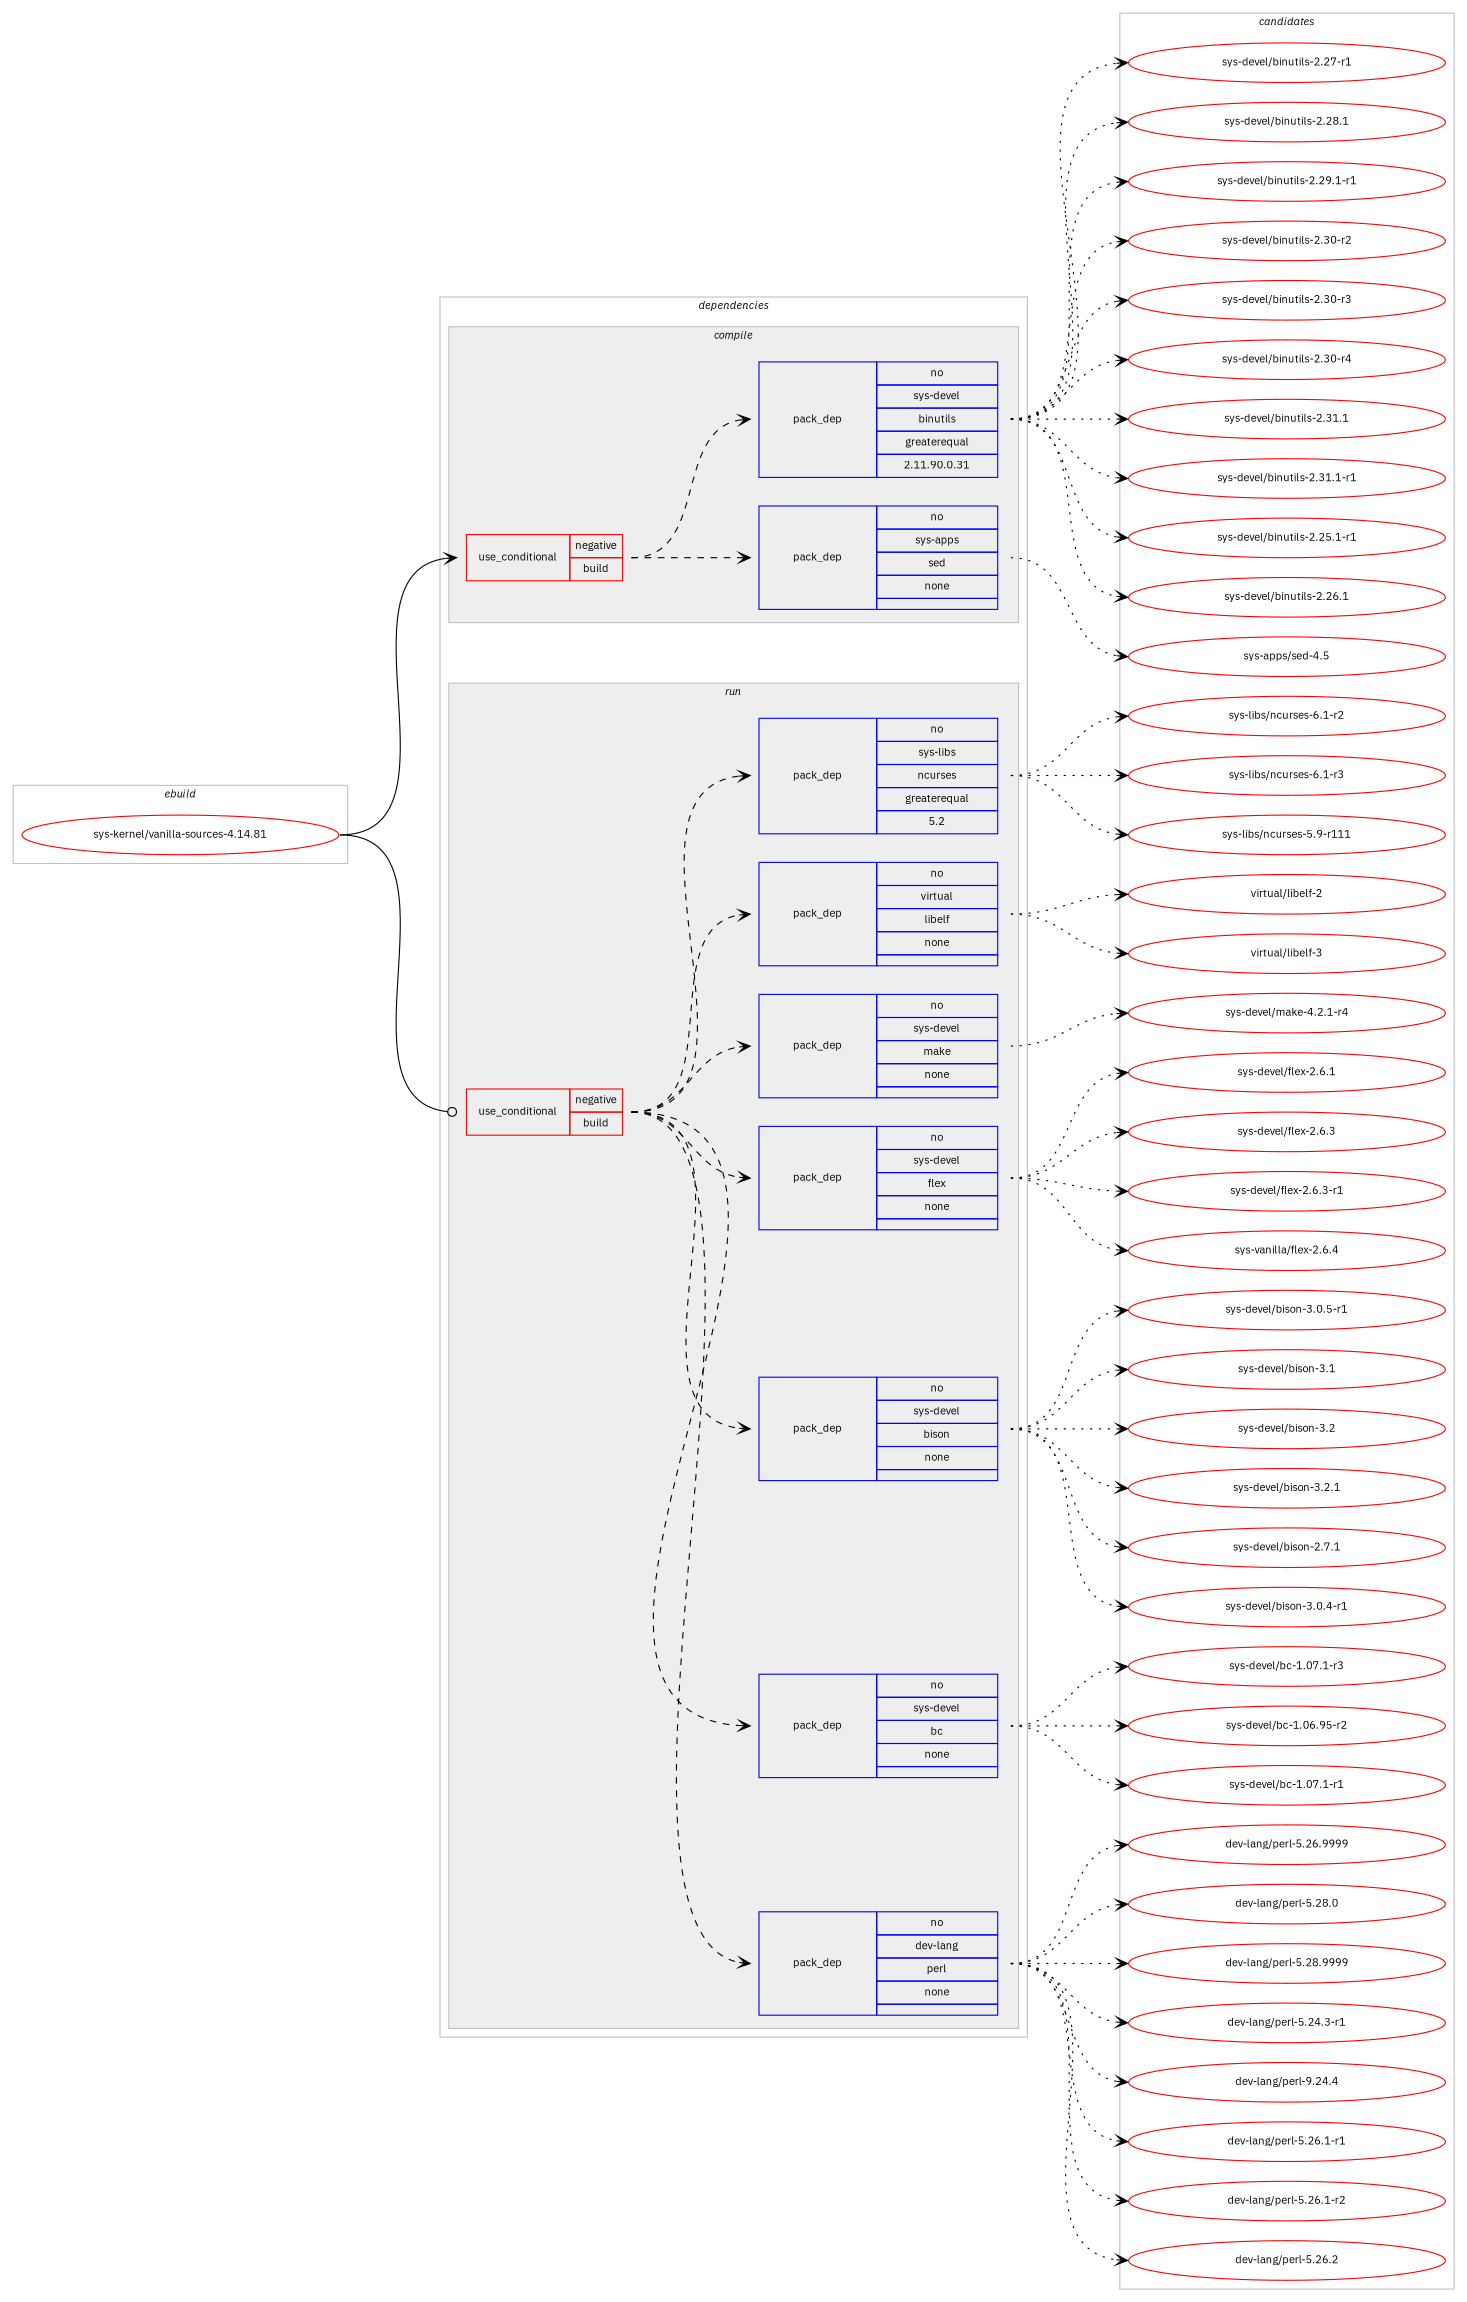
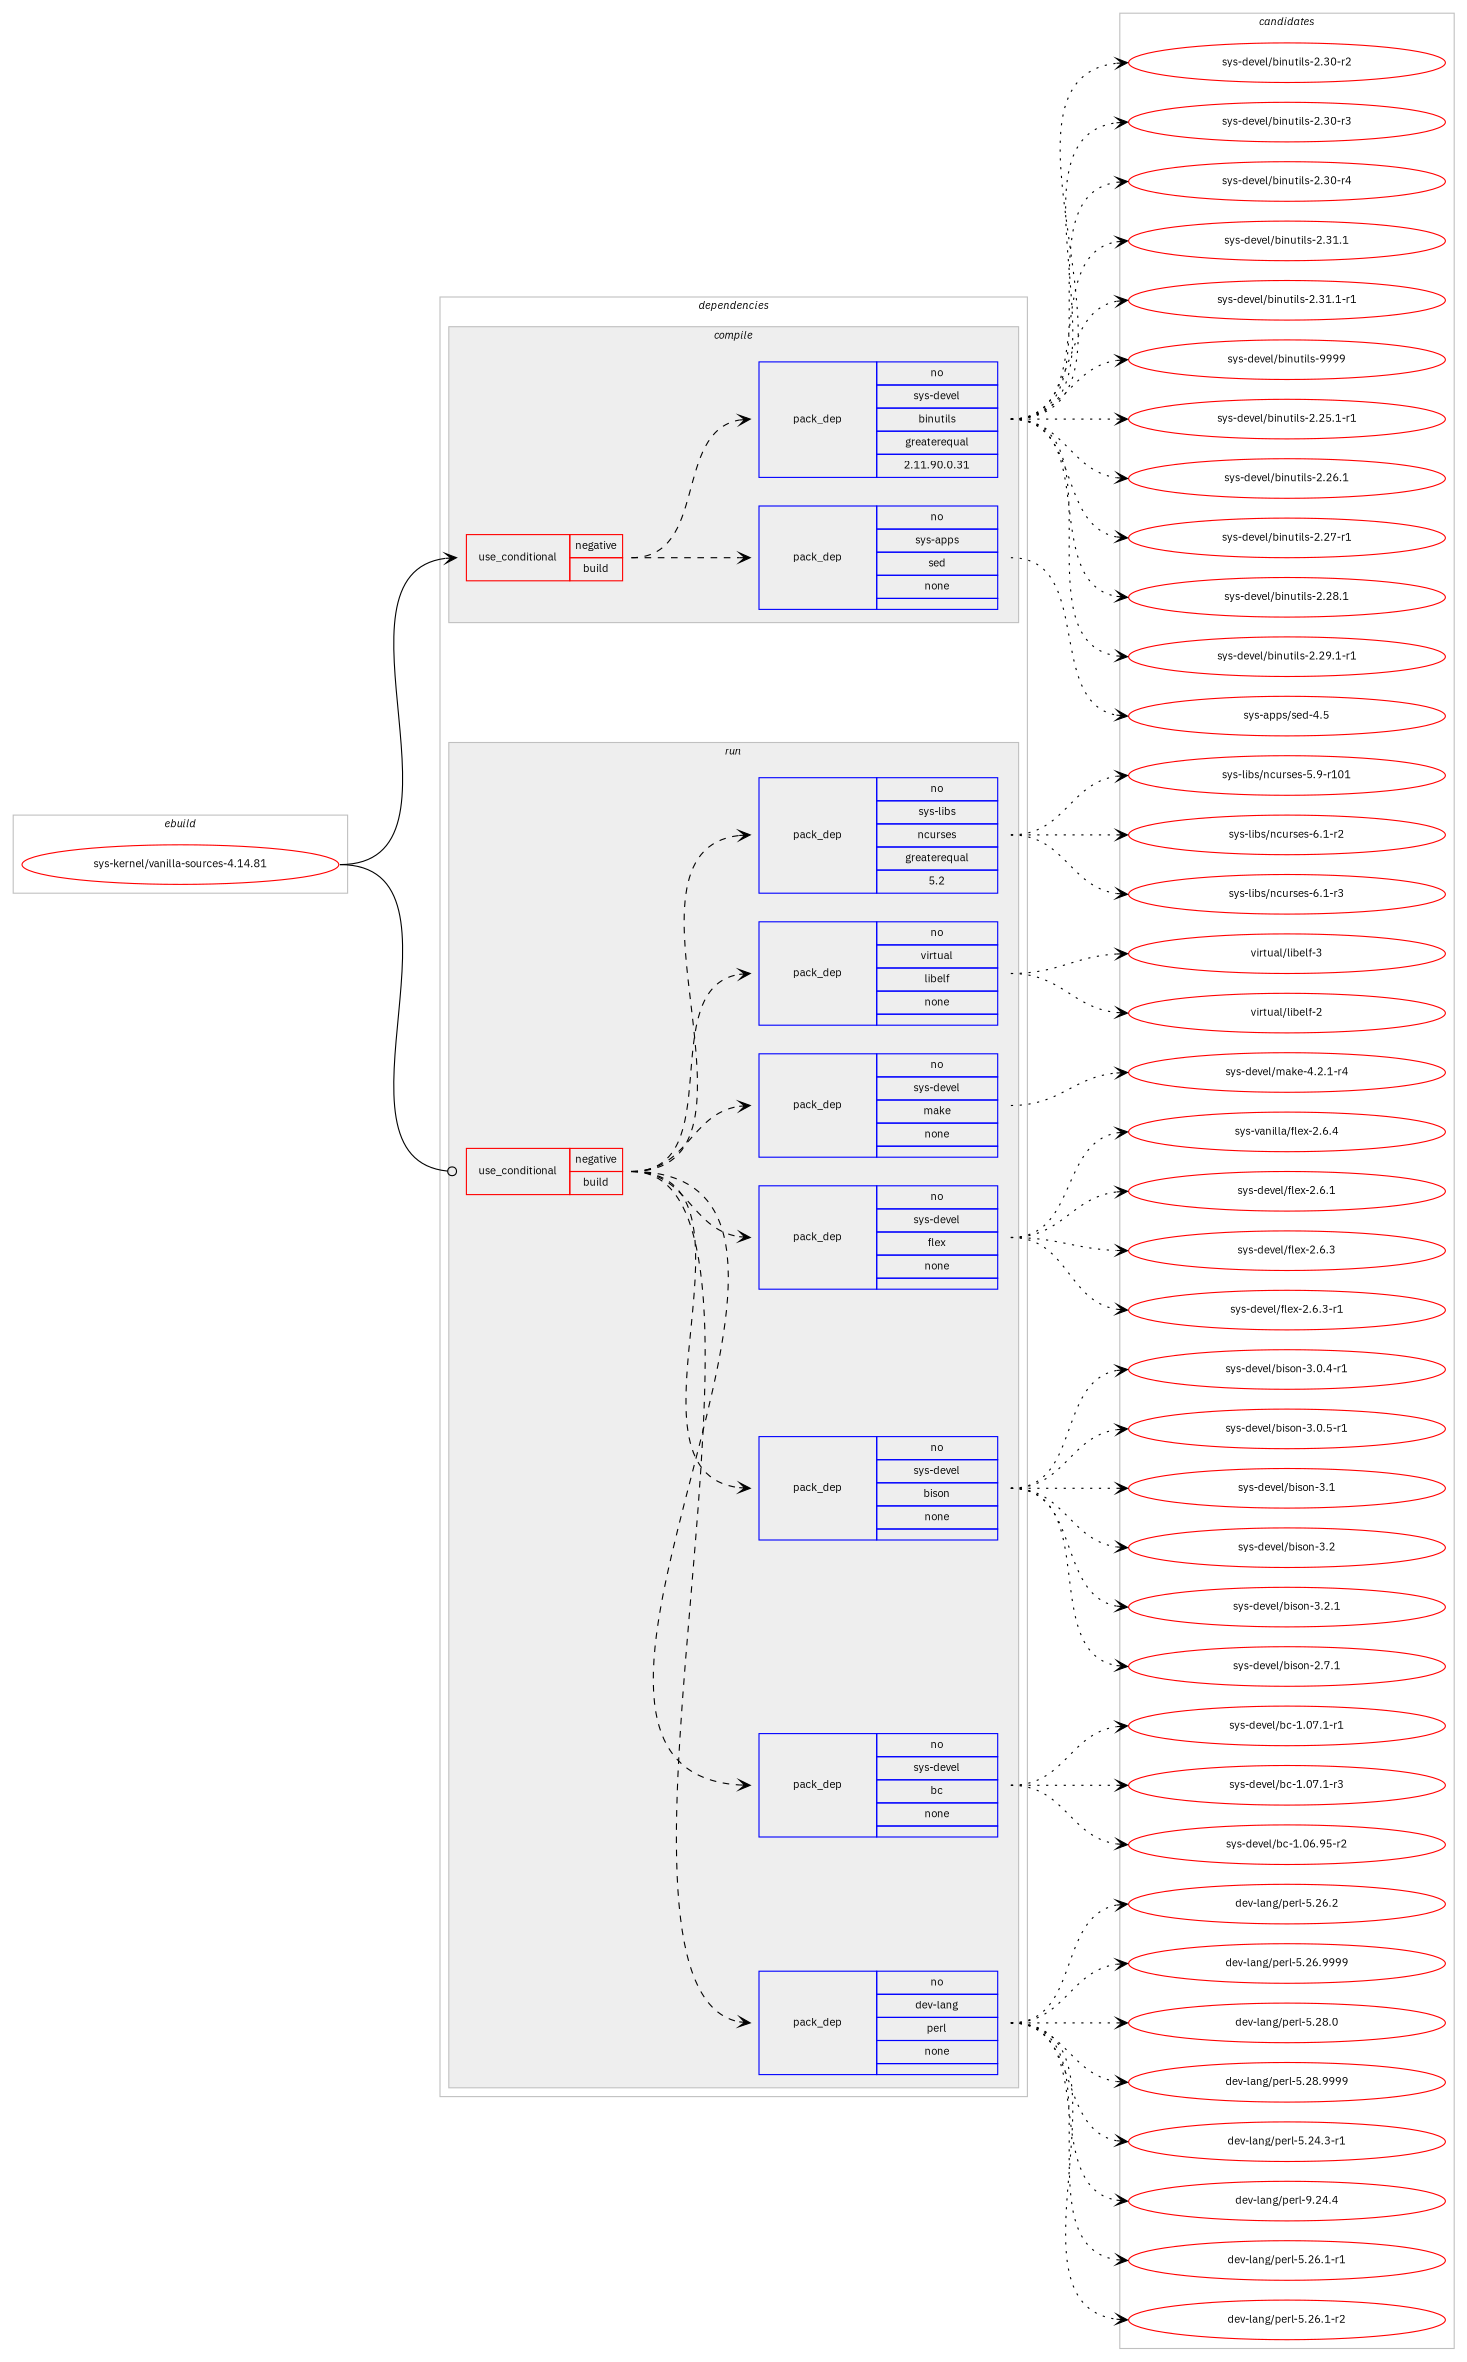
none -> (1287, 360)
(1287, 835) -> (1287, 776)
